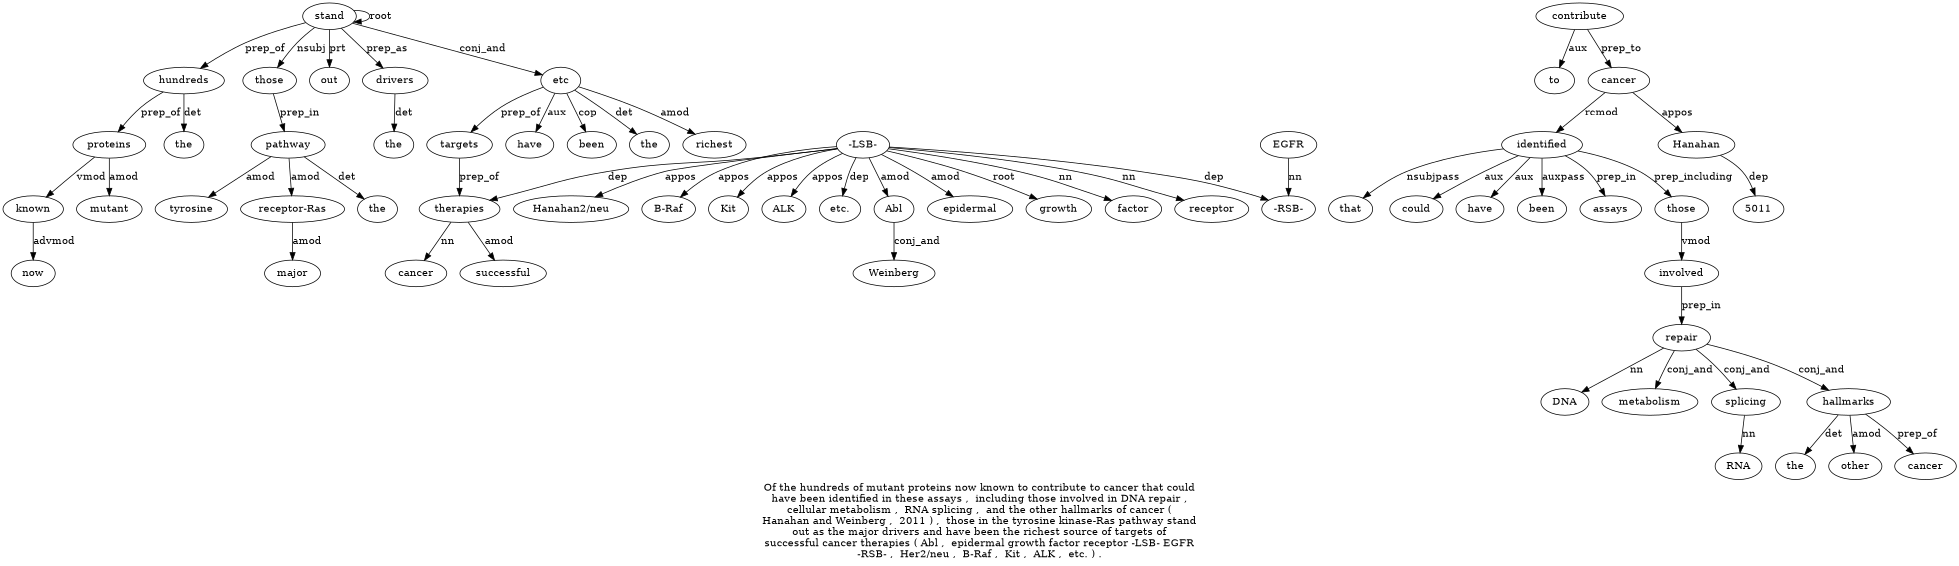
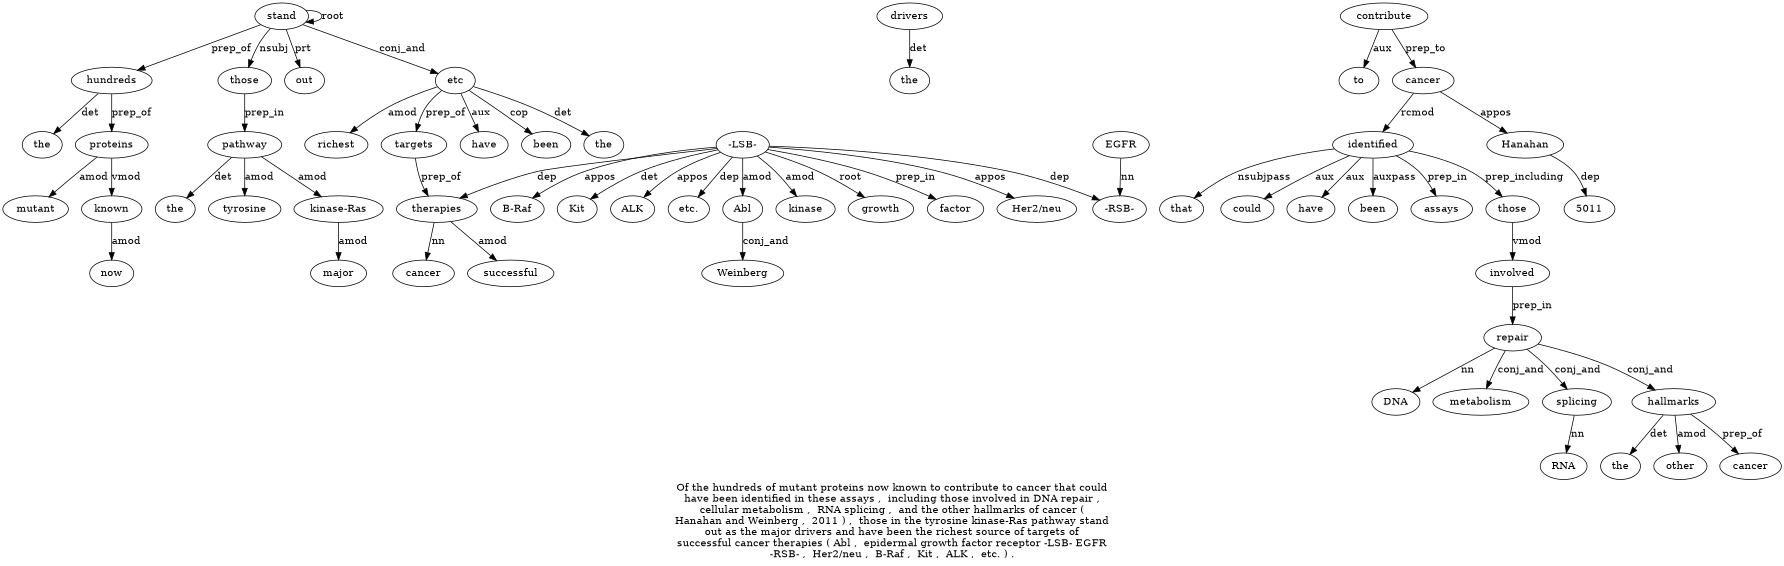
(359, 46) -> none
(783, 177) -> (650, 177)
(1066, 177) -> (916, 177)
(293, 209) -> (339, 209)
(571, 209) -> (1037, 209)
(970, 209) -> (806, 209)
(1212, 209) -> none
(54, 241) -> (126, 241)
